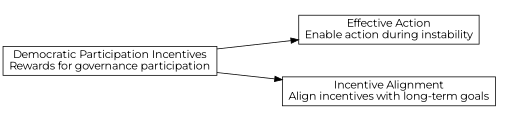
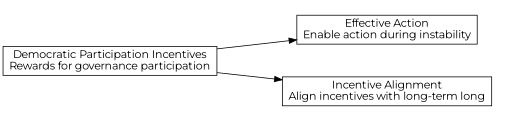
(389, 91) -> (387, 91)
